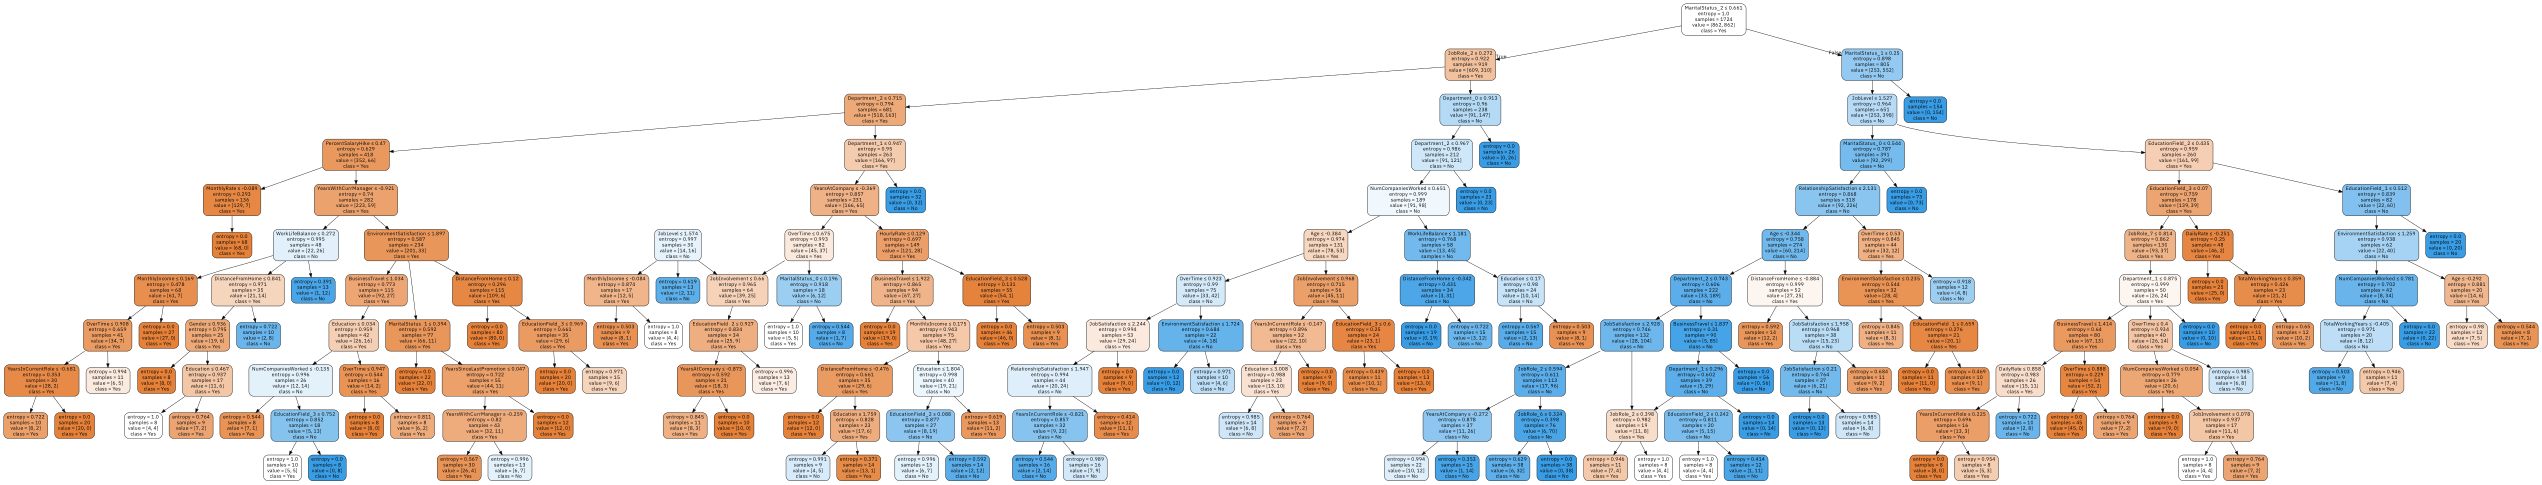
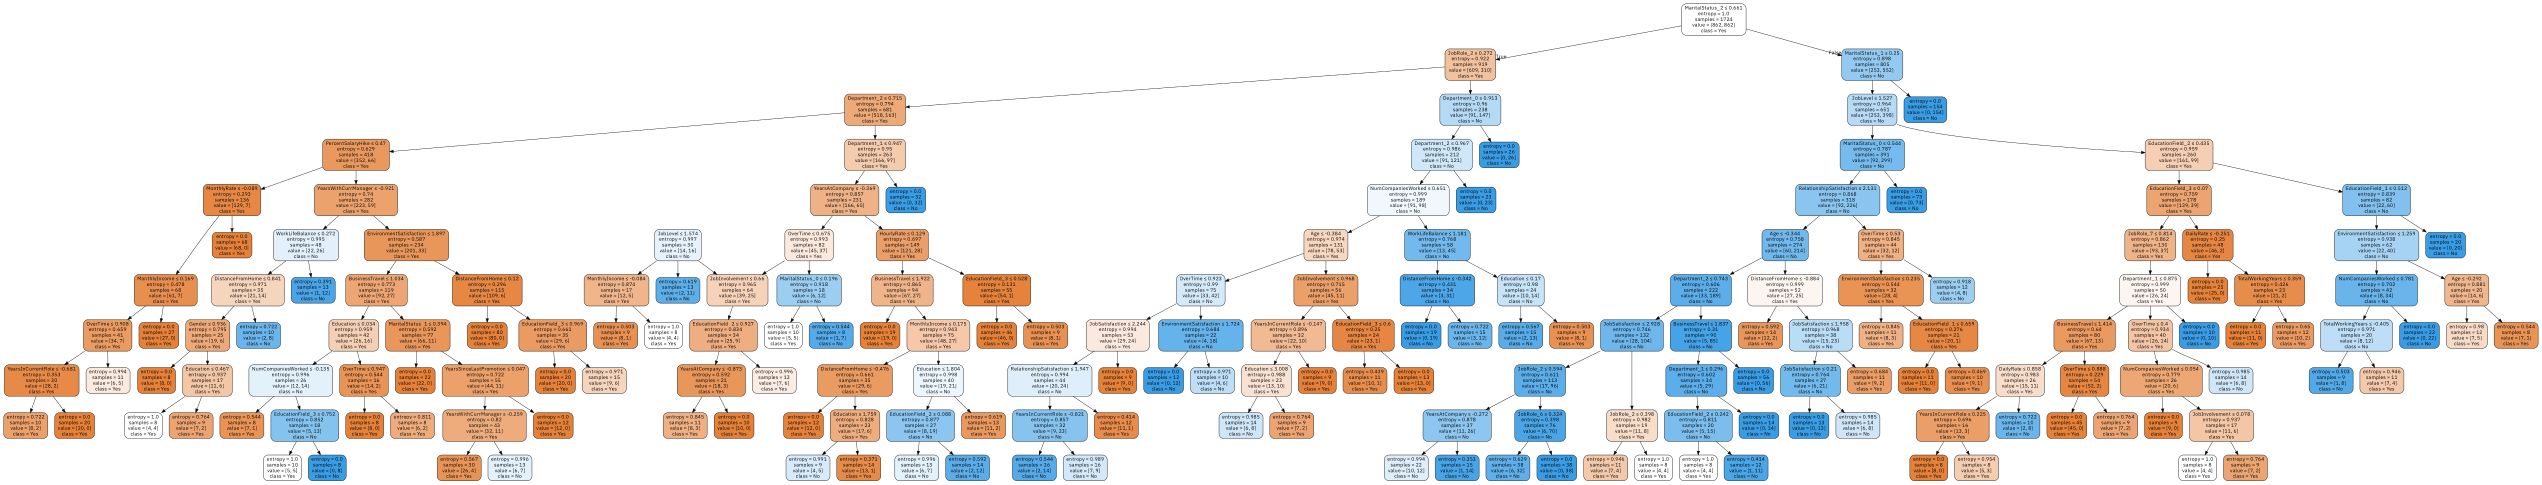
(1437, 256) -> (1437, 256)
(237, 266) -> (198, 243)
(412, 288) -> (396, 311)
(377, 290) -> (377, 290)
(1696, 380) -> (1696, 380)
(1666, 402) -> (1697, 401)
